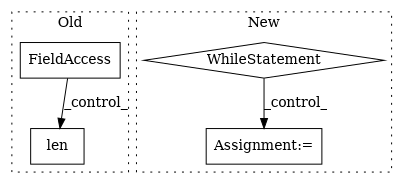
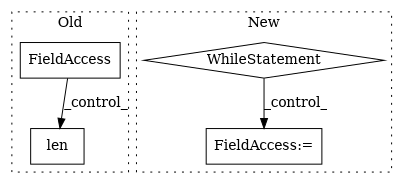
(264, 146) -> (264, 146)
